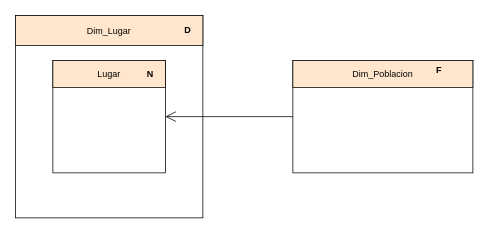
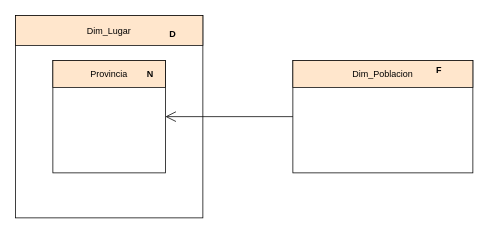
(188, 30) -> (173, 34)
(109, 74) -> (109, 74)
